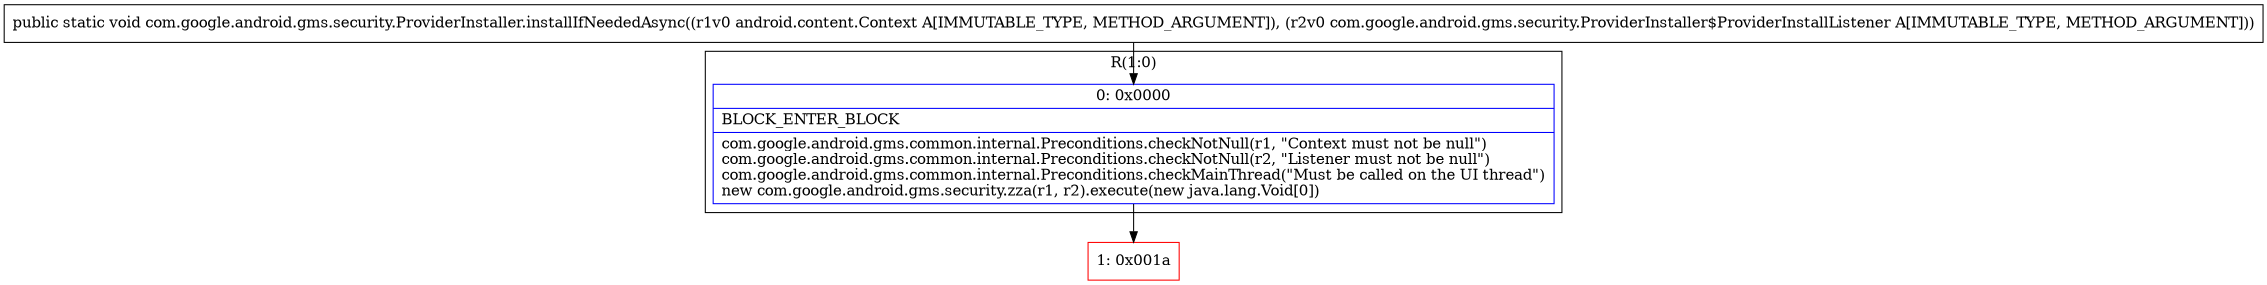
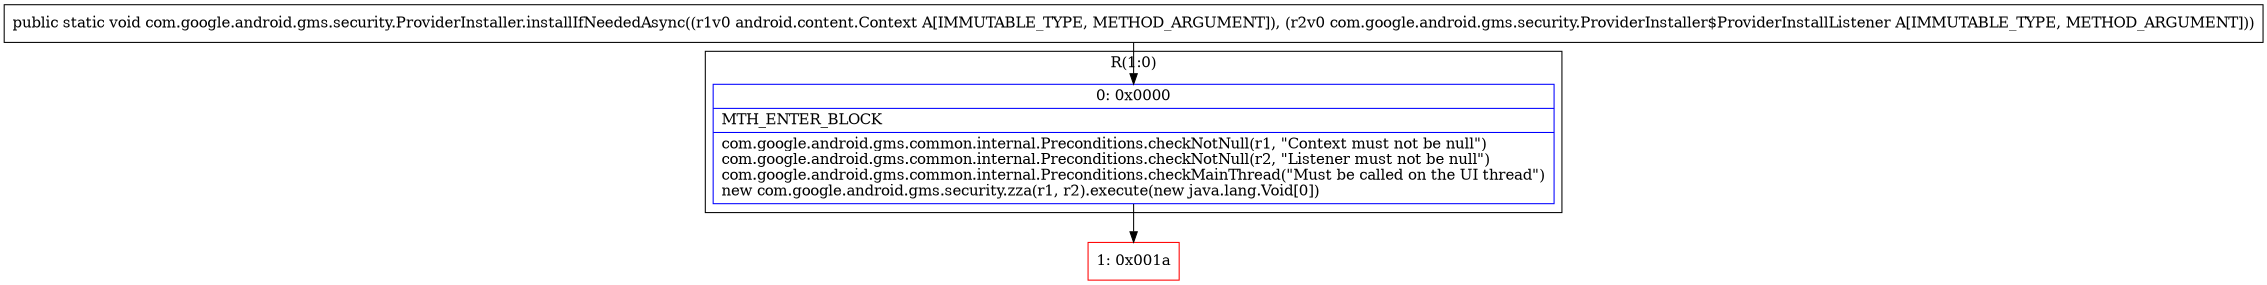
(811, 120) -> (802, 120)
